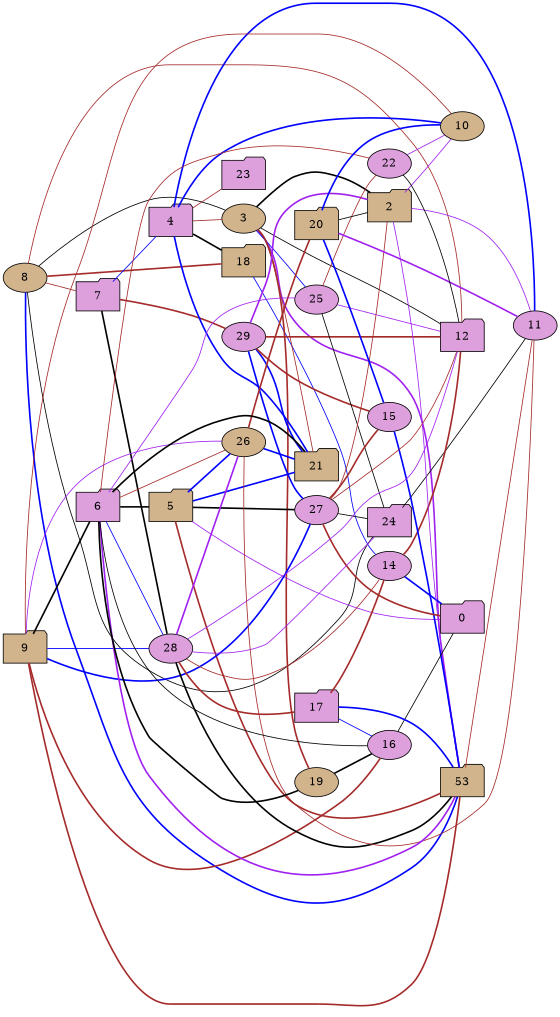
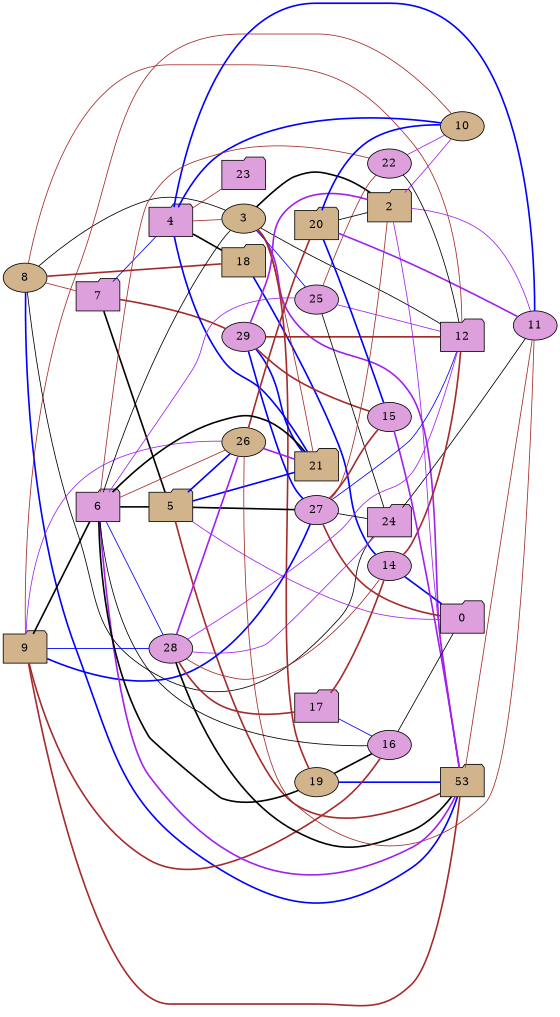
none -> (156, 356)
(325, 412) -> (325, 412)
(411, 439) -> (411, 439)
(274, 452) -> (274, 452)
(136, 481) -> (133, 397)
(428, 582) -> (428, 582)
(399, 717) -> (390, 782)
